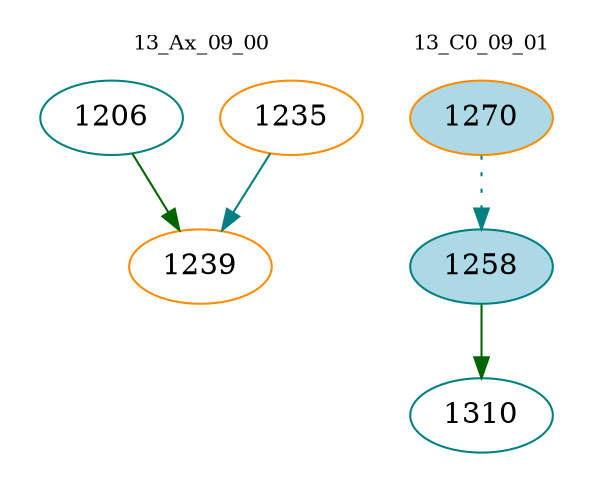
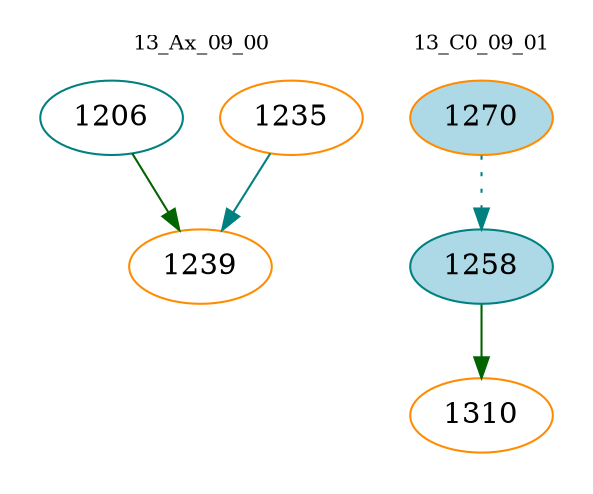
(482, 415) -> (482, 415)
